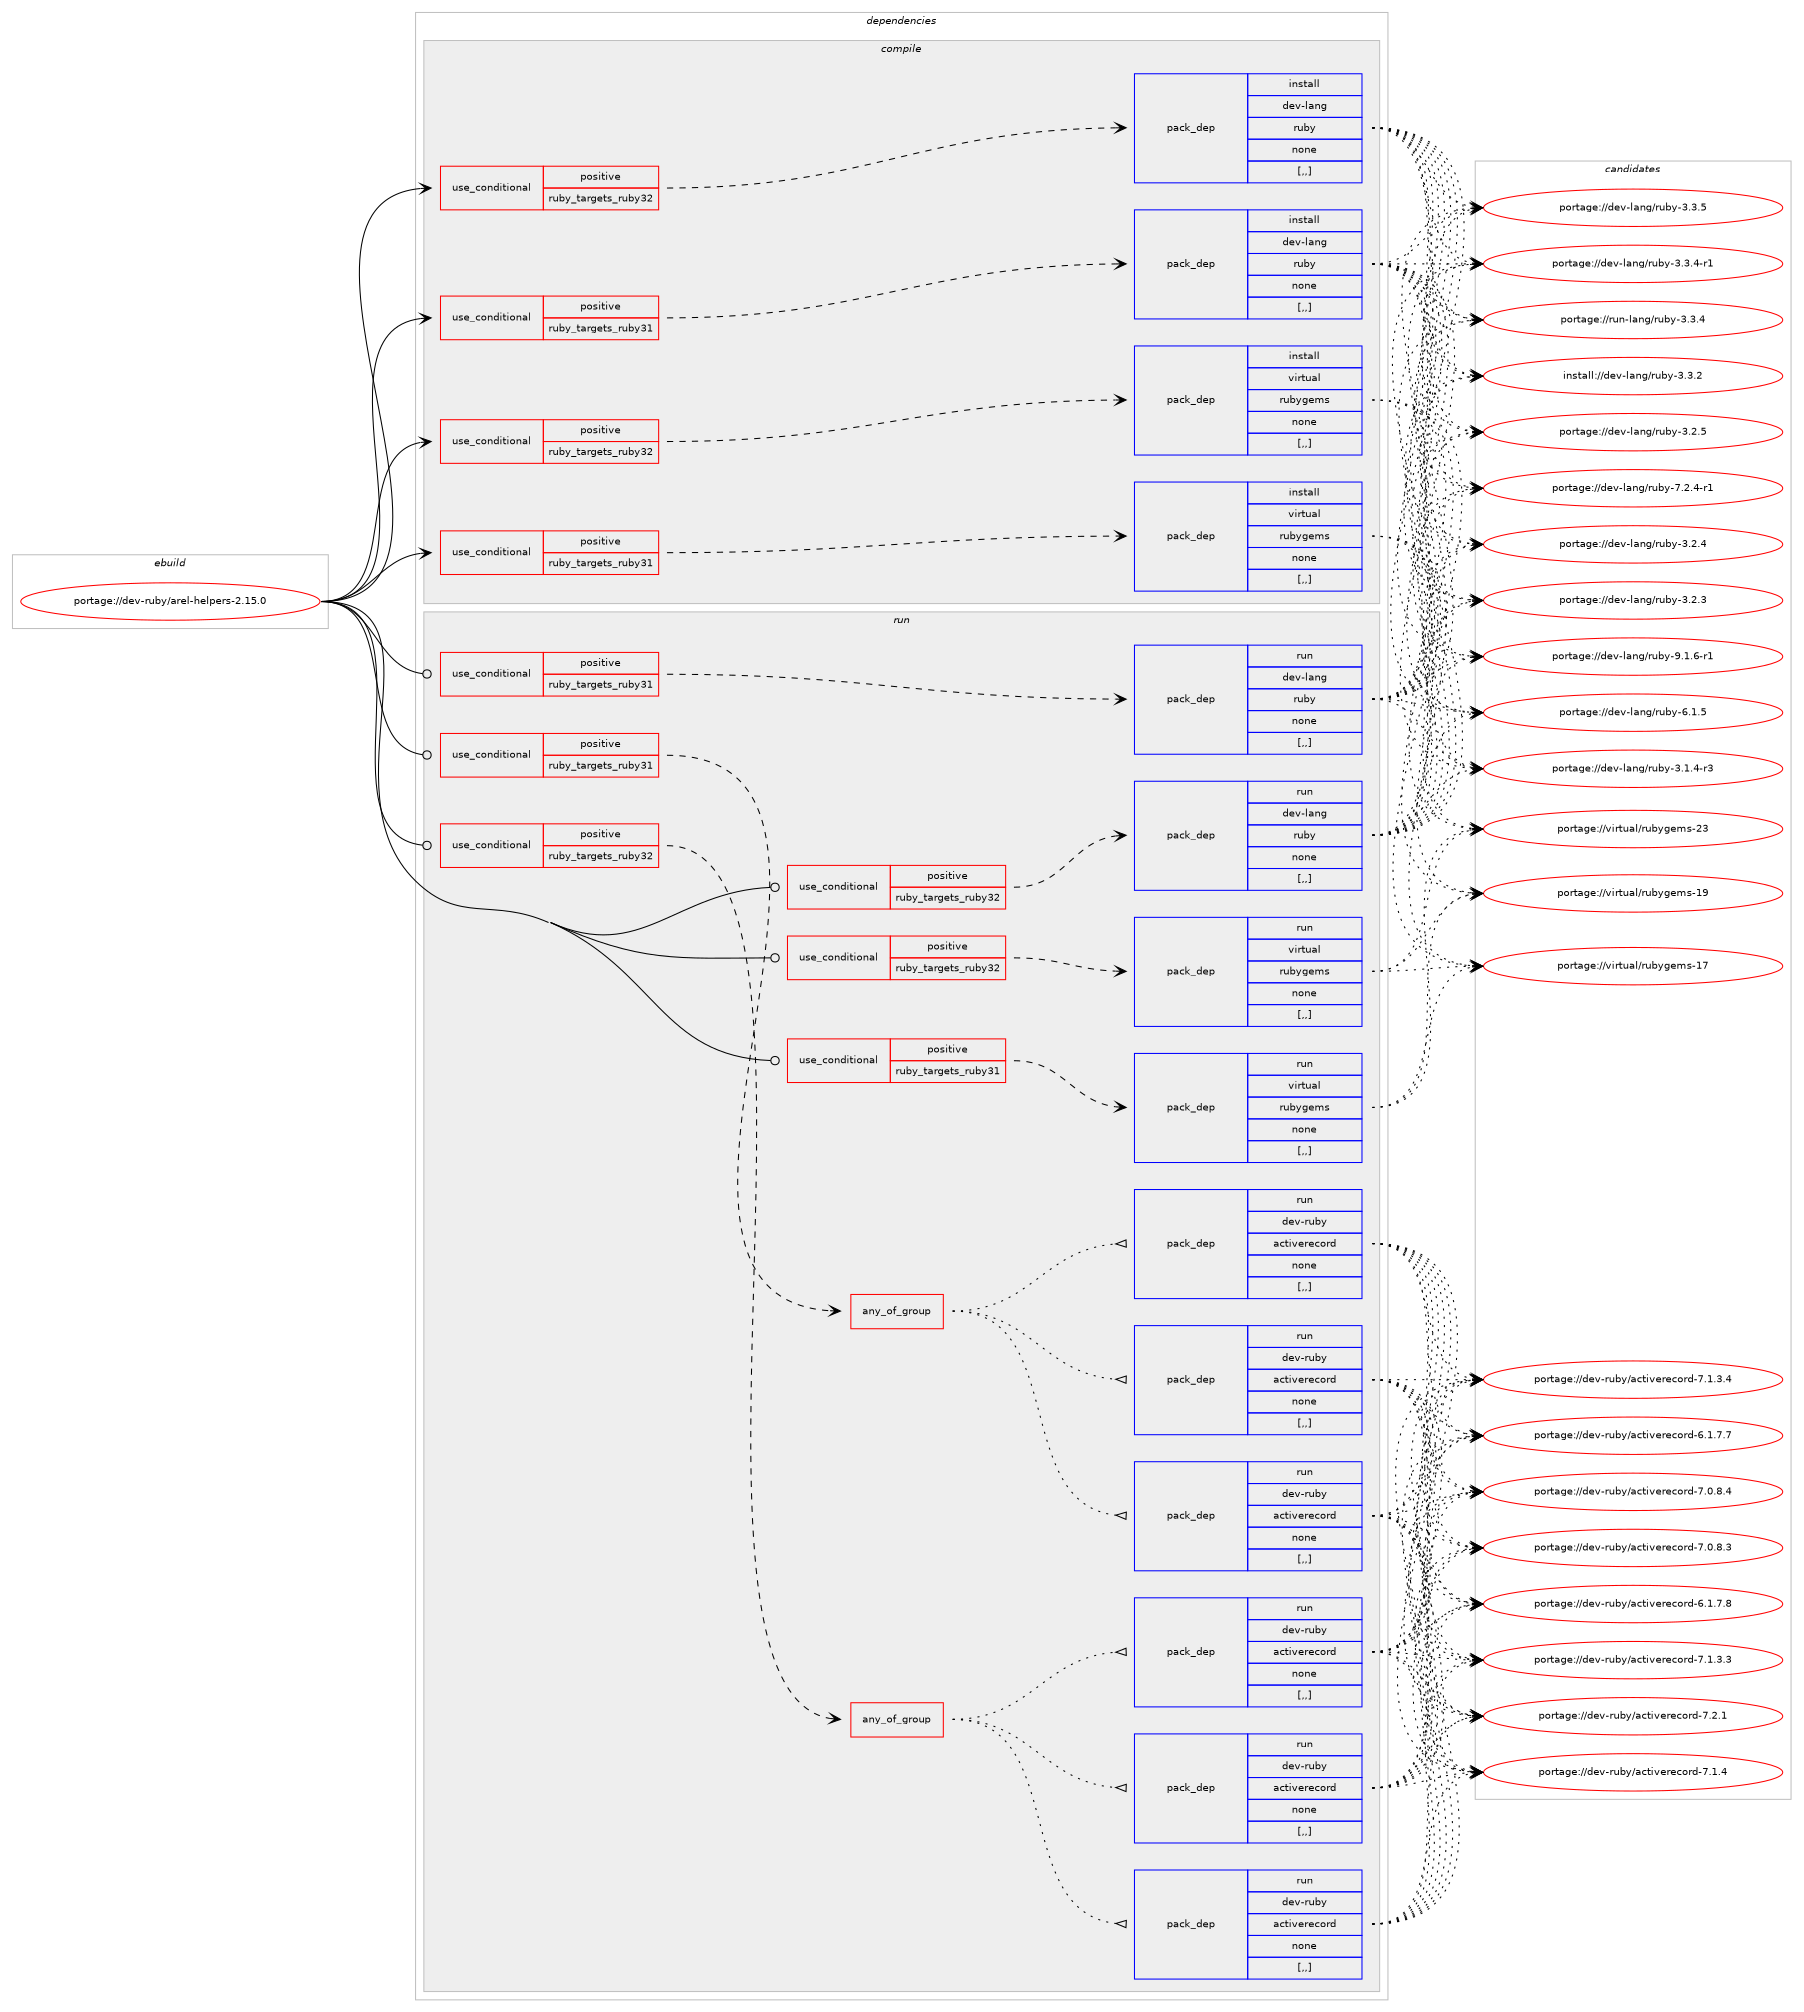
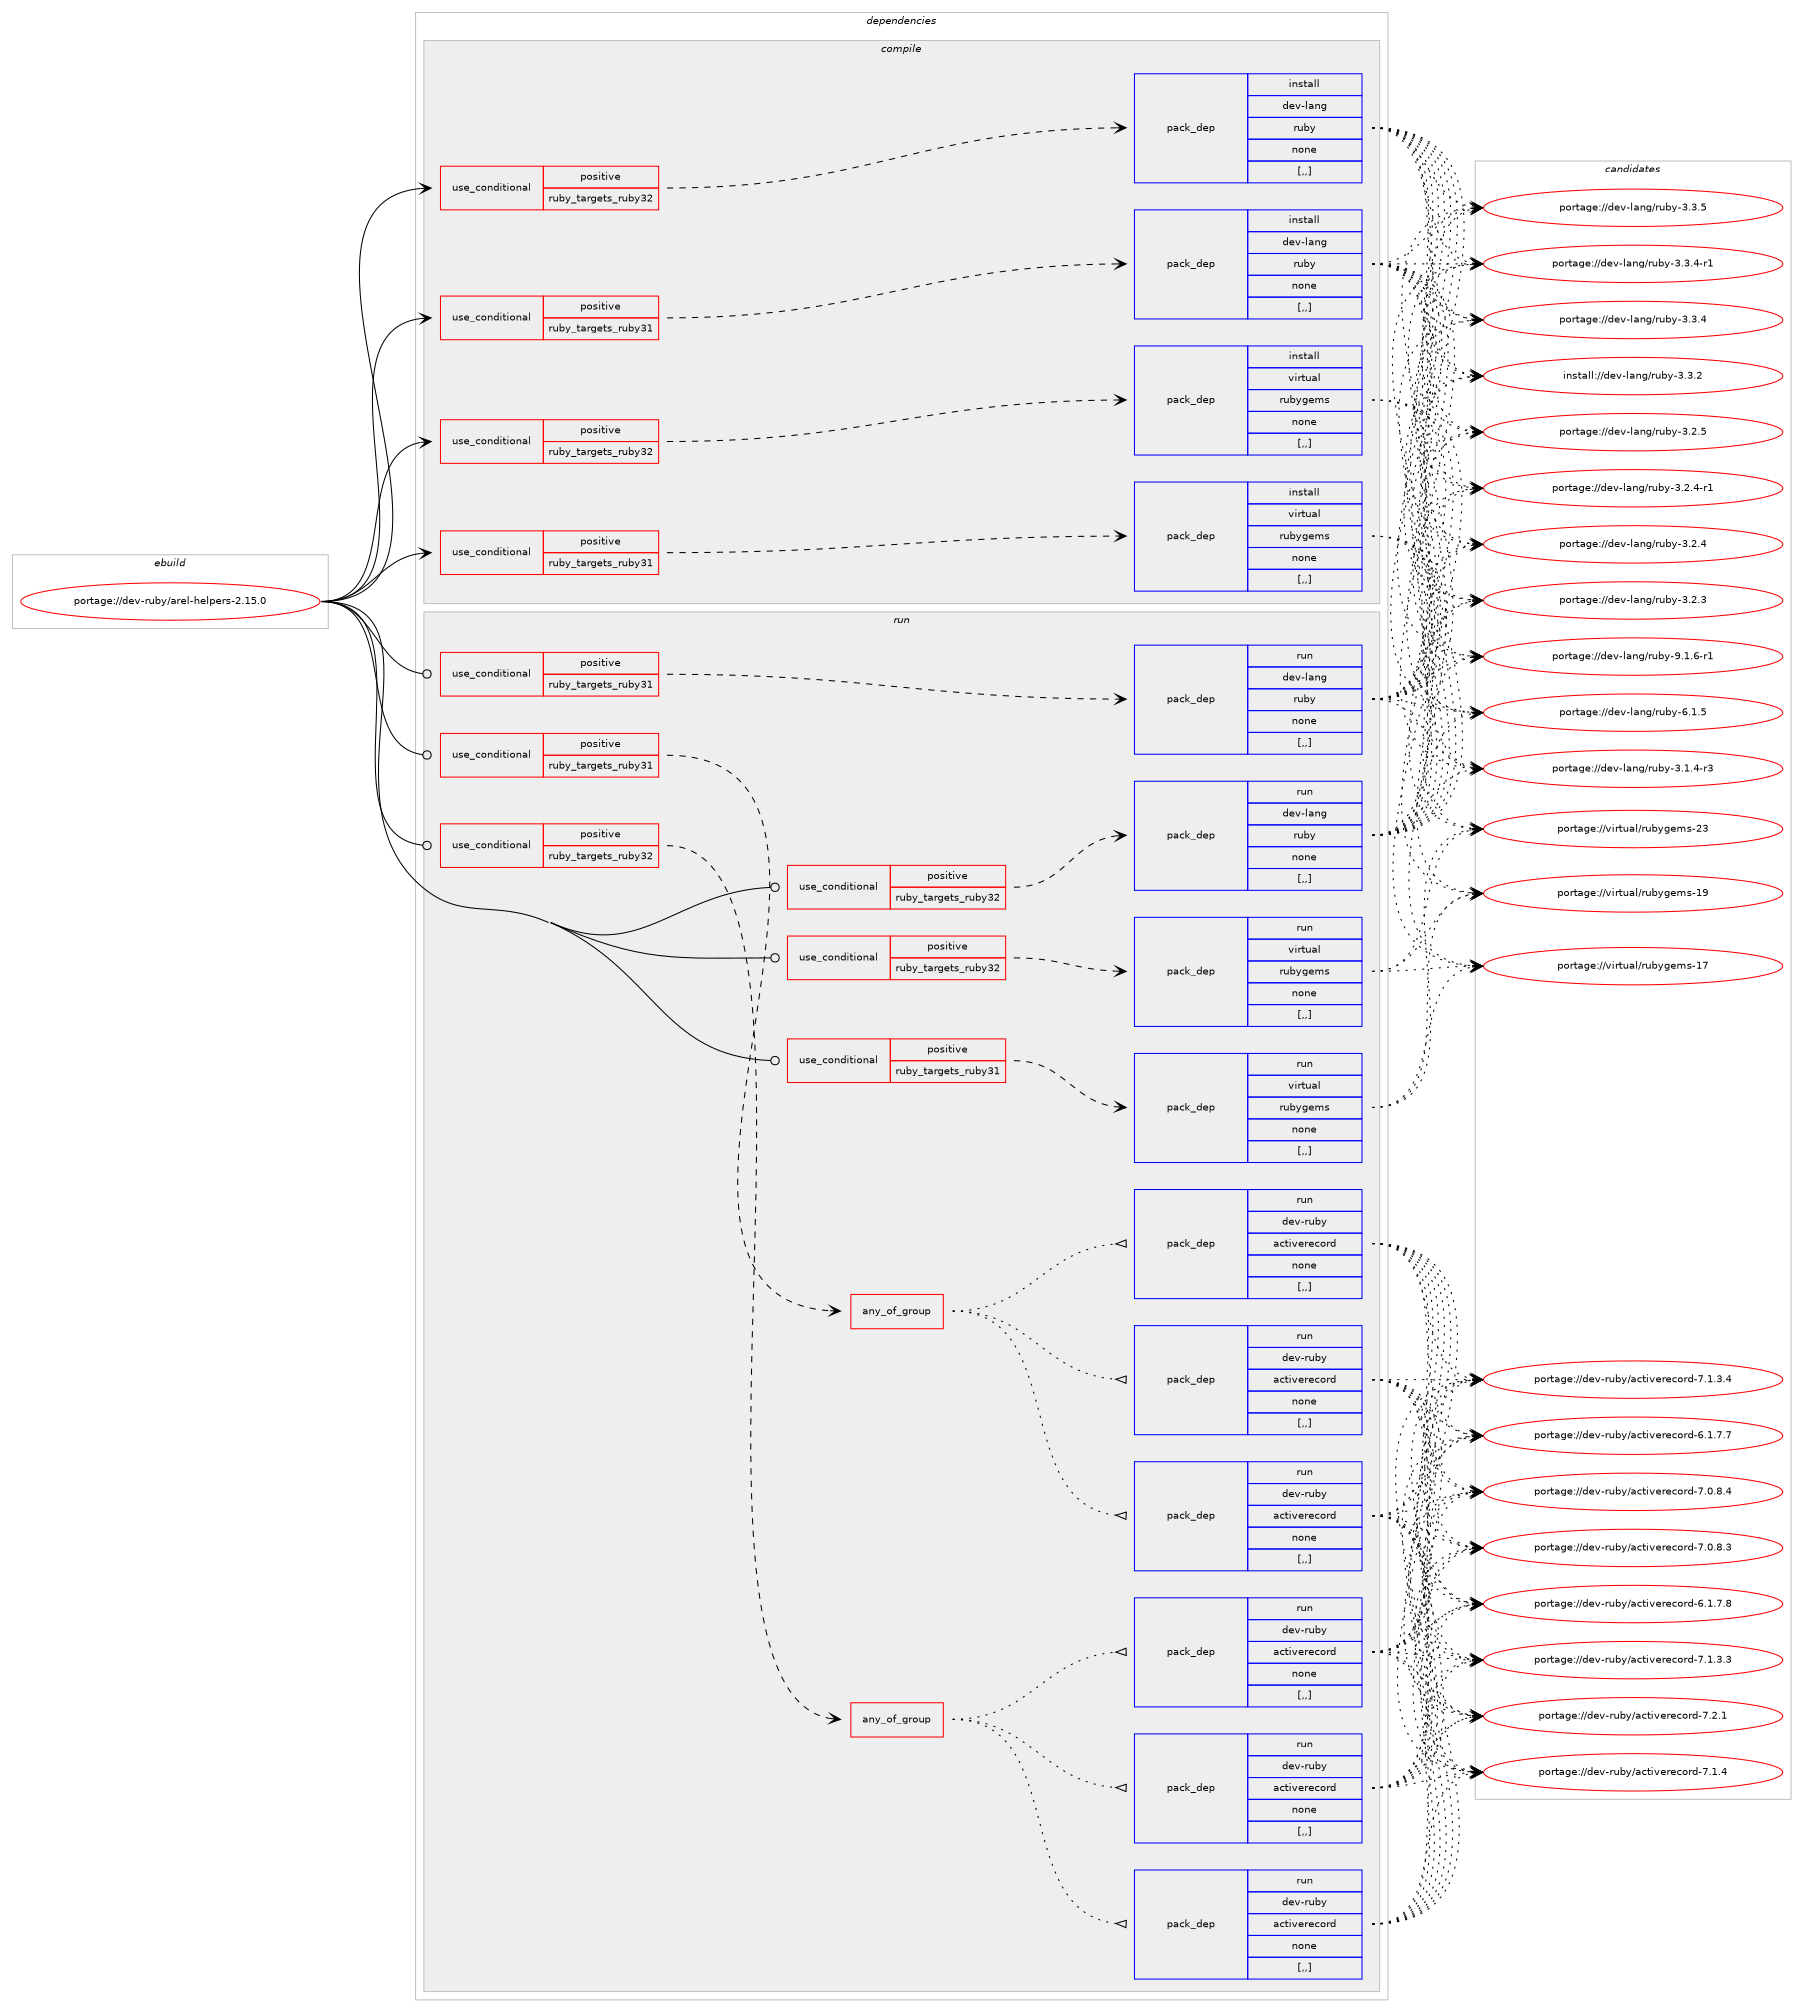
(1633, 320) -> (1633, 320)
(1633, 488) -> (1633, 488)
